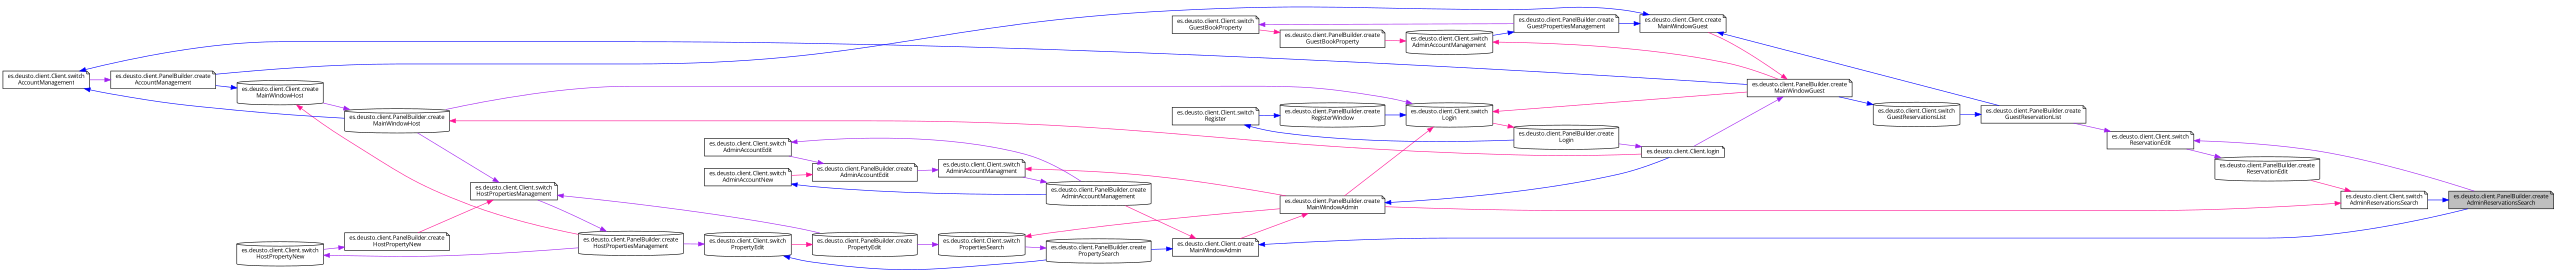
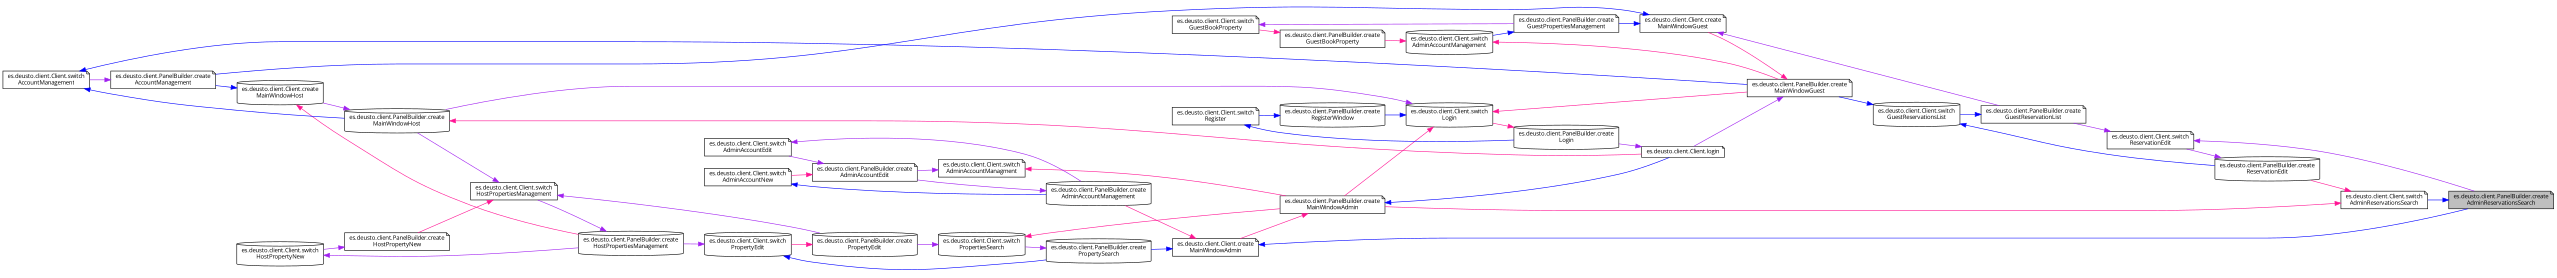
(1861, 70) -> (1861, 70)
none -> (2089, 151)
(1032, 179) -> (979, 186)
